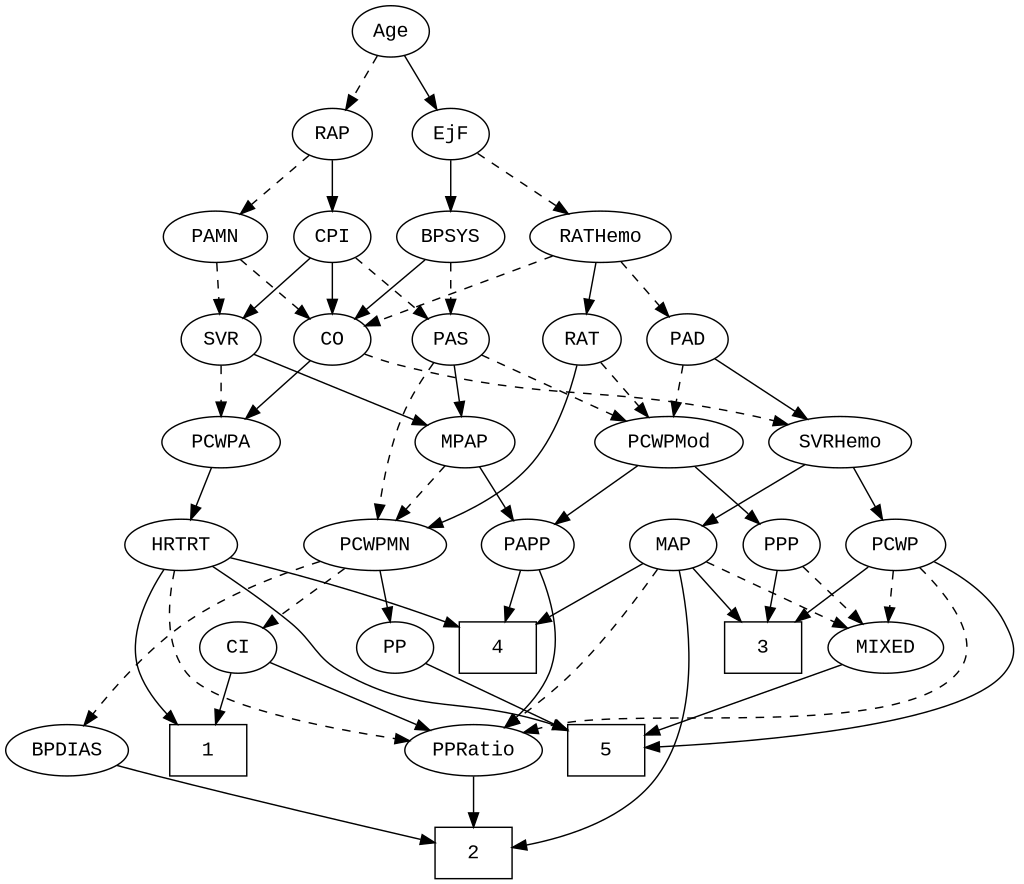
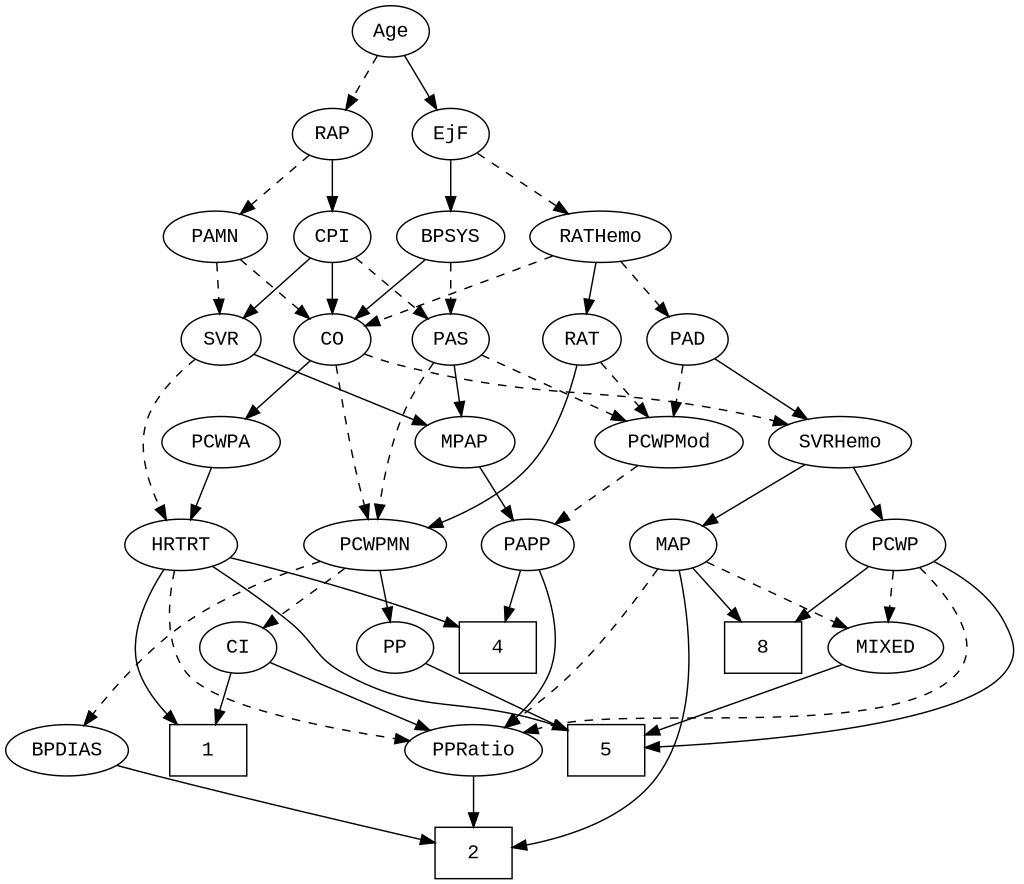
(221, 384) -> (146, 425)
(426, 487) -> (348, 435)
(602, 491) -> (602, 491)
(782, 545) -> none
(596, 590) -> none
(763, 648) -> (763, 648)
